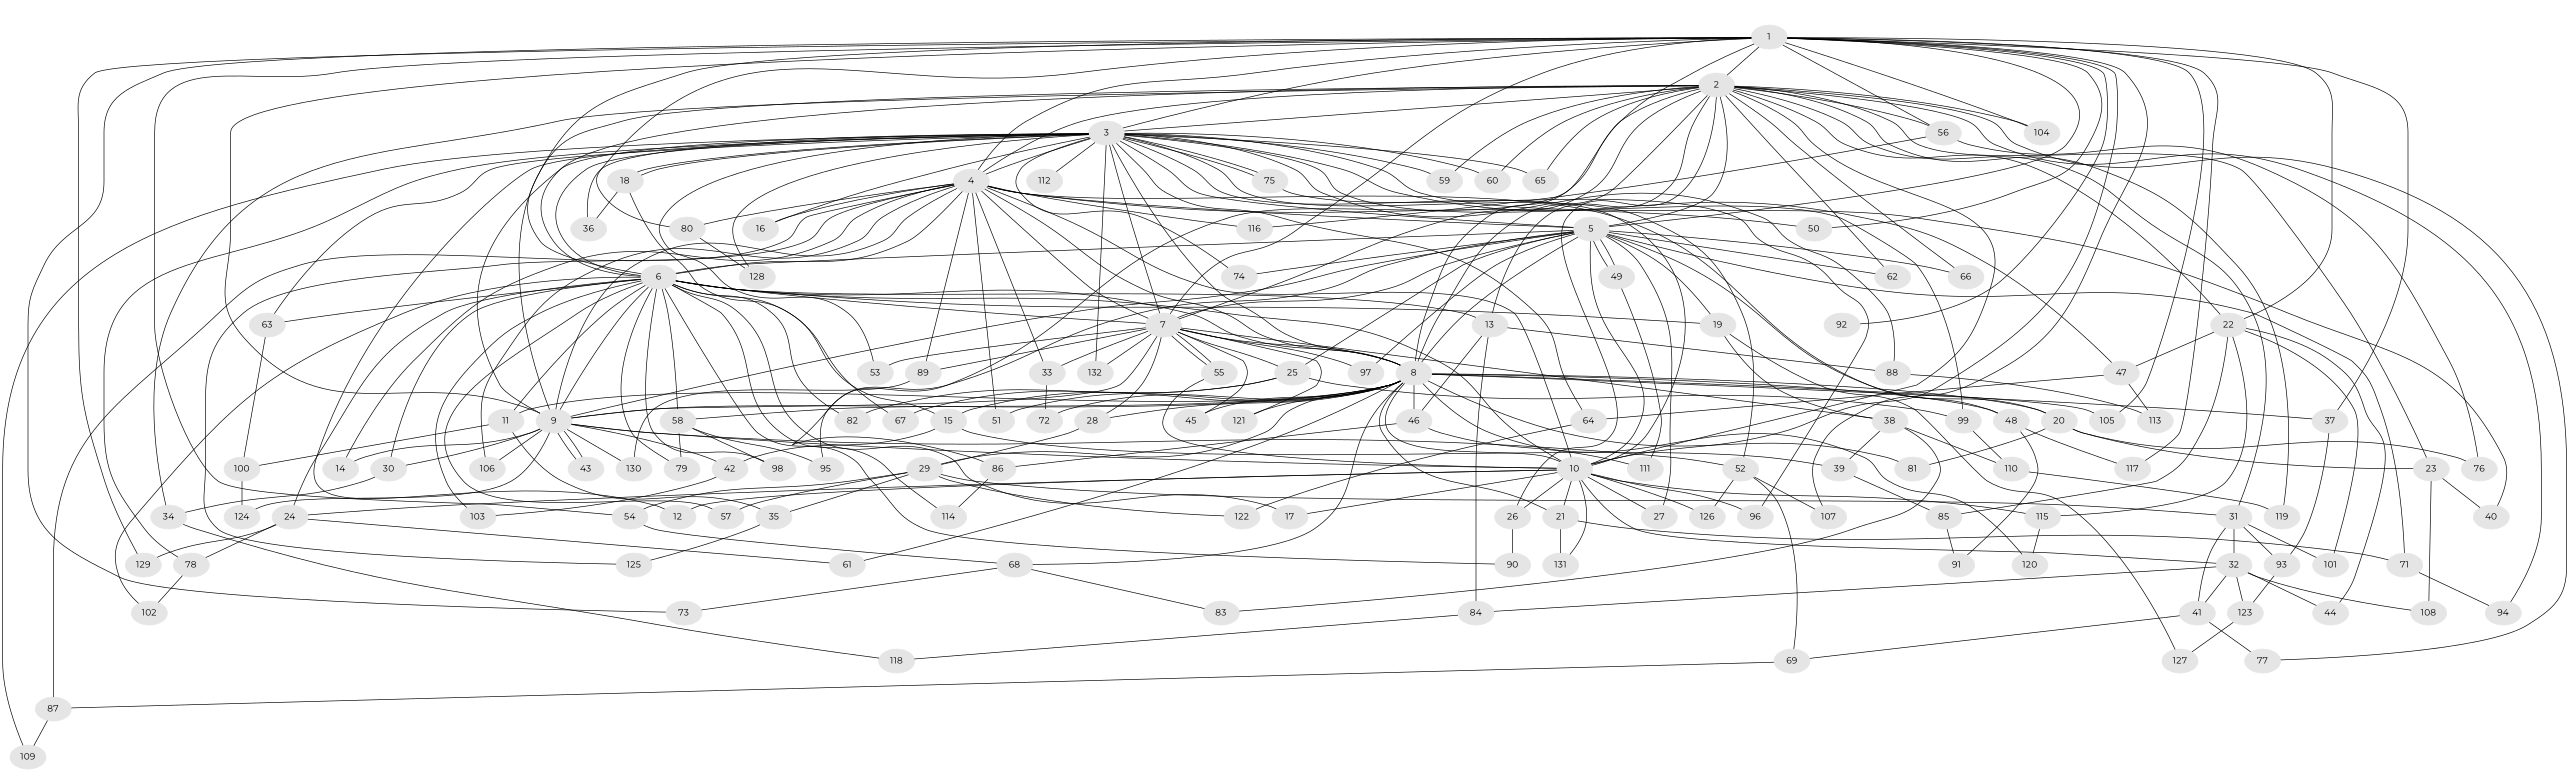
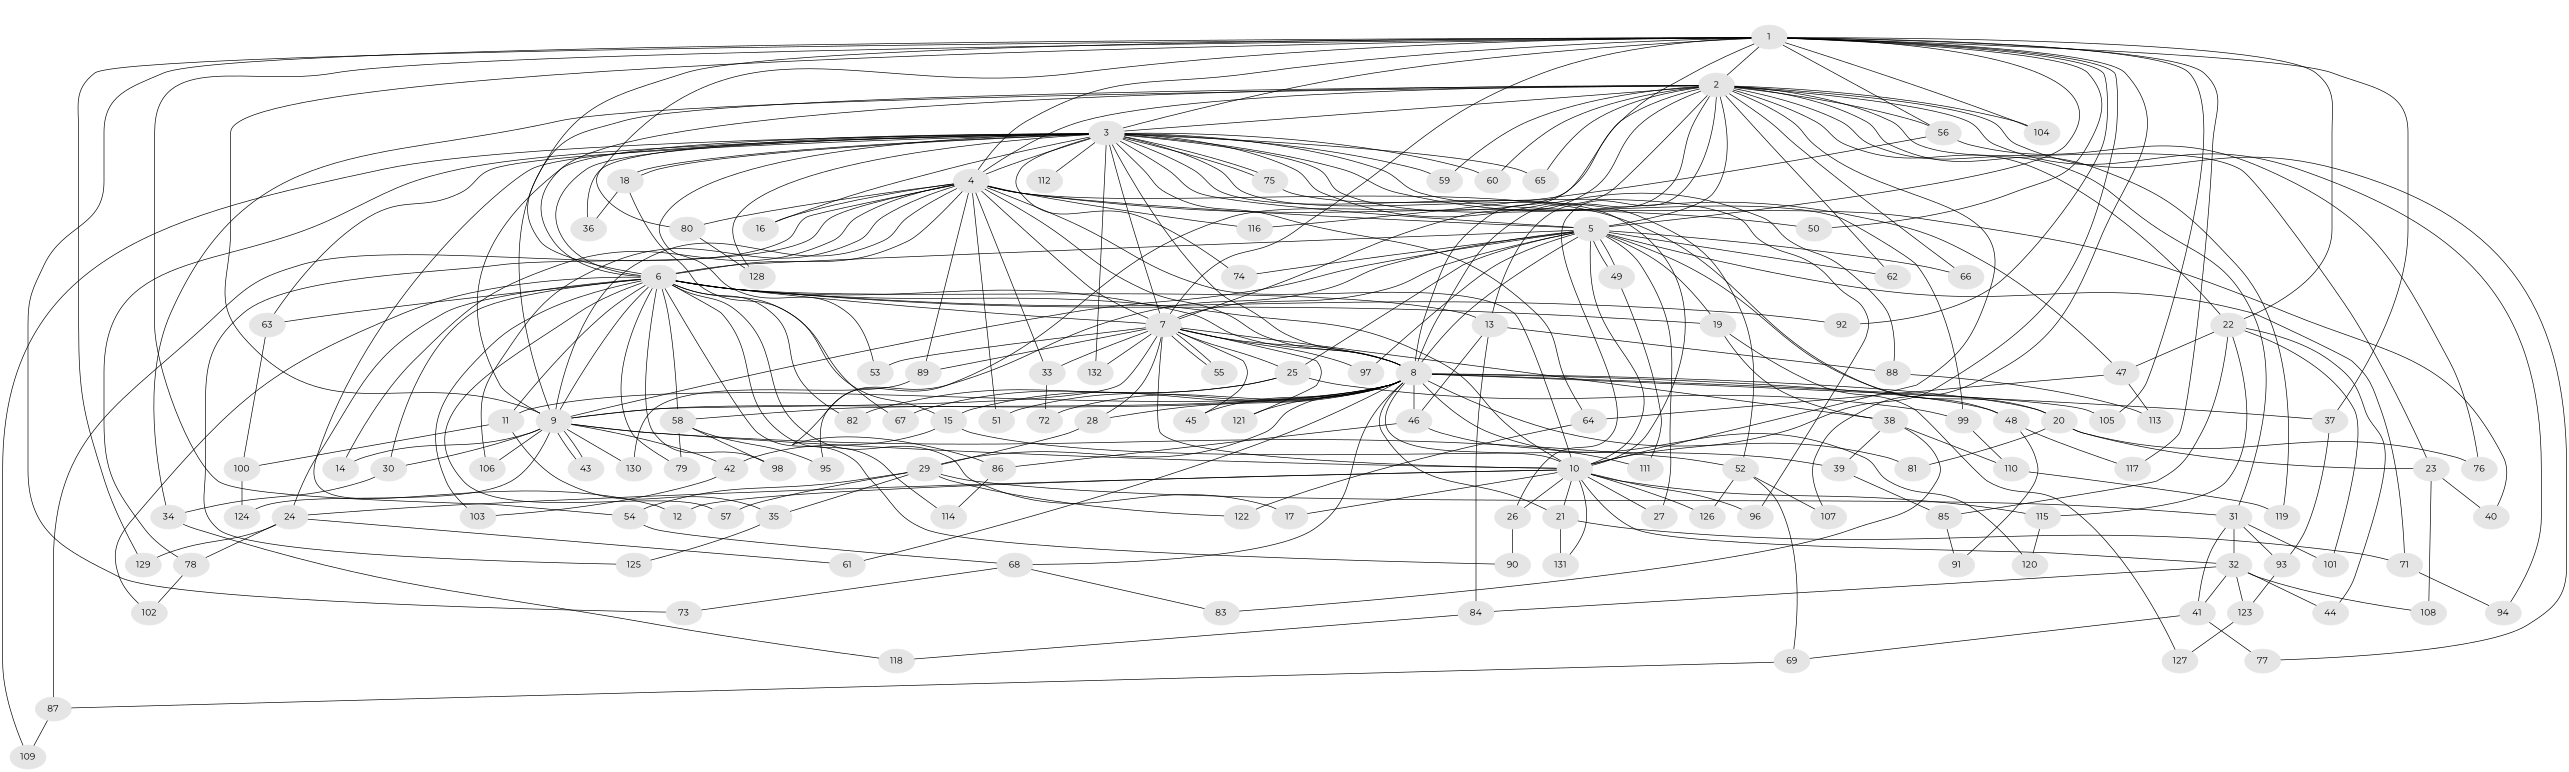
none -> (1423, 302)
(1323, 460) -> (1309, 459)
